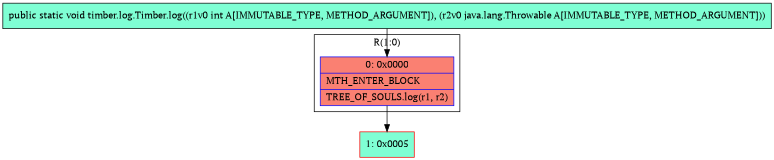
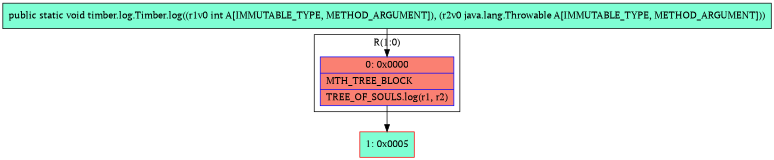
(373, 81) -> (369, 81)
